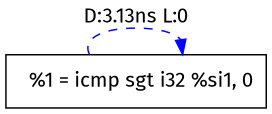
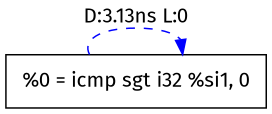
(136, 81) -> (136, 81)
